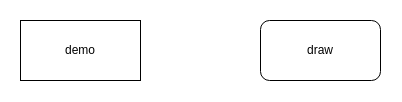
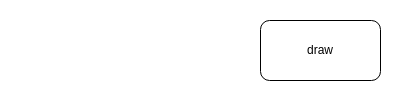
(81, 51) -> none
